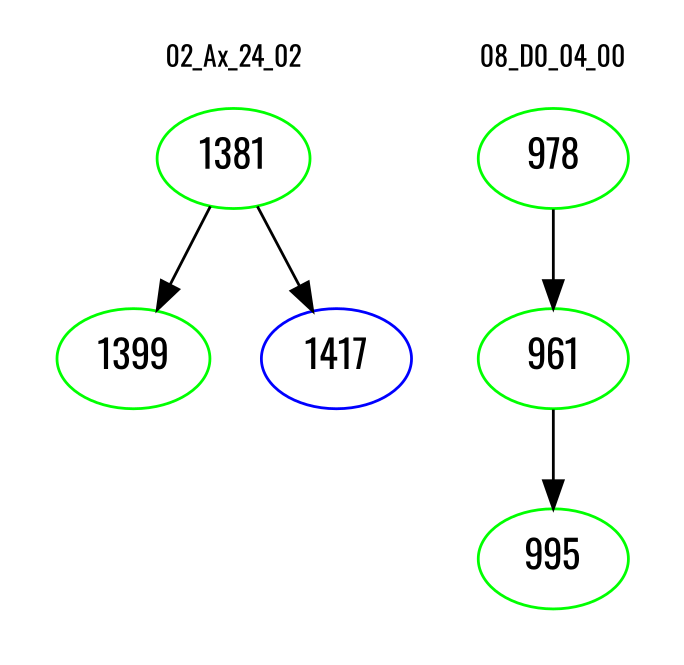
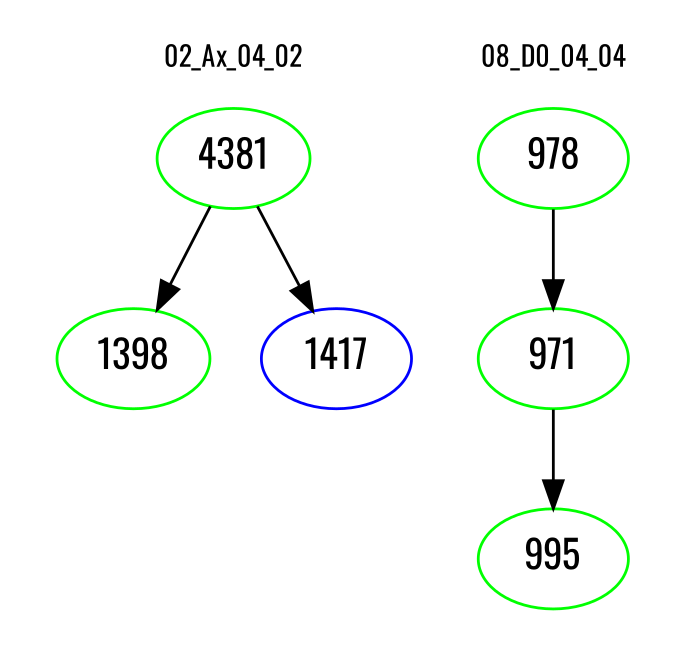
(234, 60) -> (234, 60)
(553, 60) -> (553, 60)
(234, 158) -> (234, 158)
(133, 359) -> (133, 359)
(553, 359) -> (553, 359)
